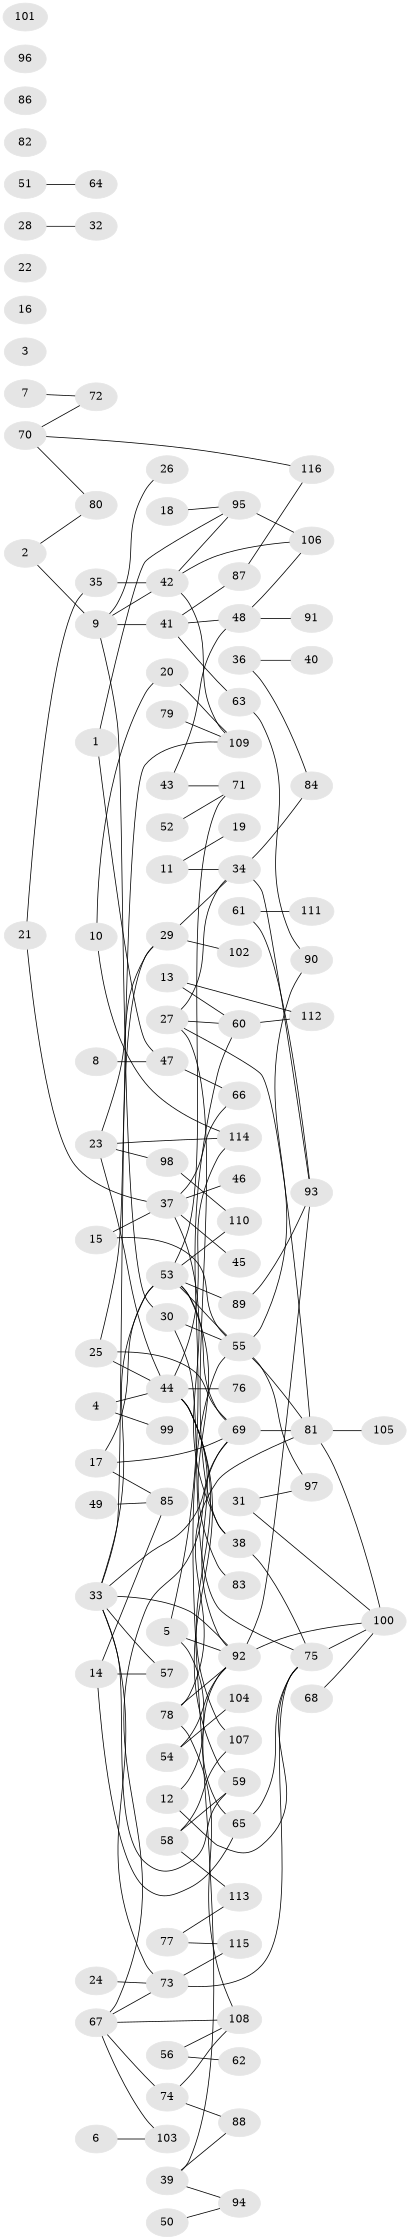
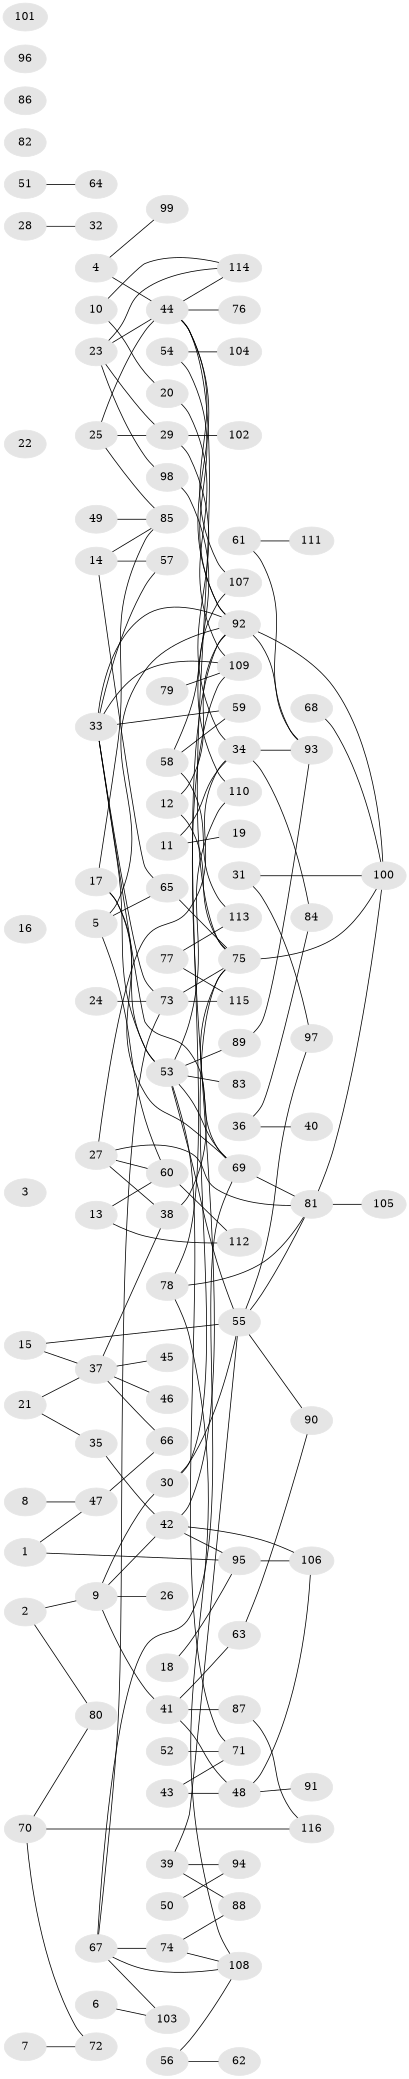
(176, 1361) -> (129, 479)
(203, 1586) -> (203, 635)
